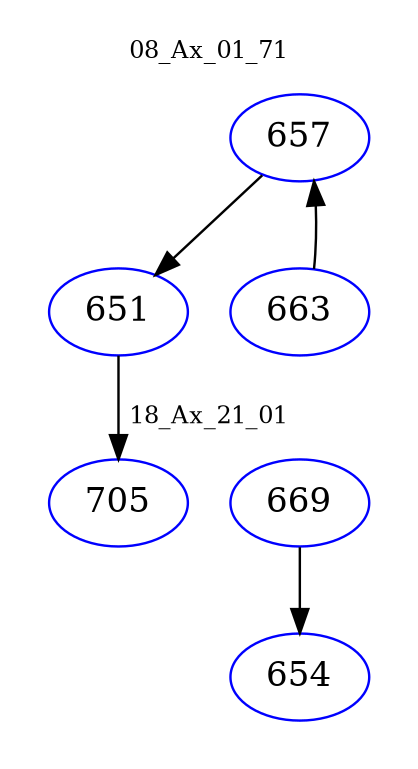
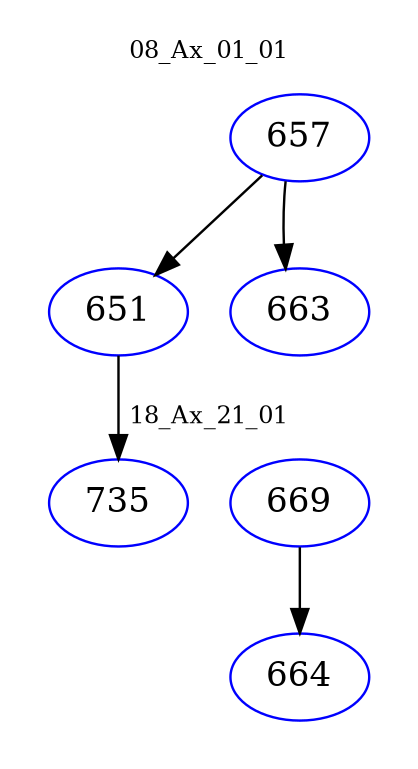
(209, 52) -> (209, 52)
(316, 237) -> (284, 213)
(118, 503) -> (118, 503)
(300, 677) -> (300, 677)
